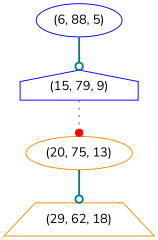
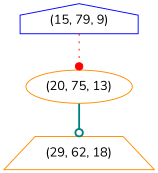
(79, 20) -> none
